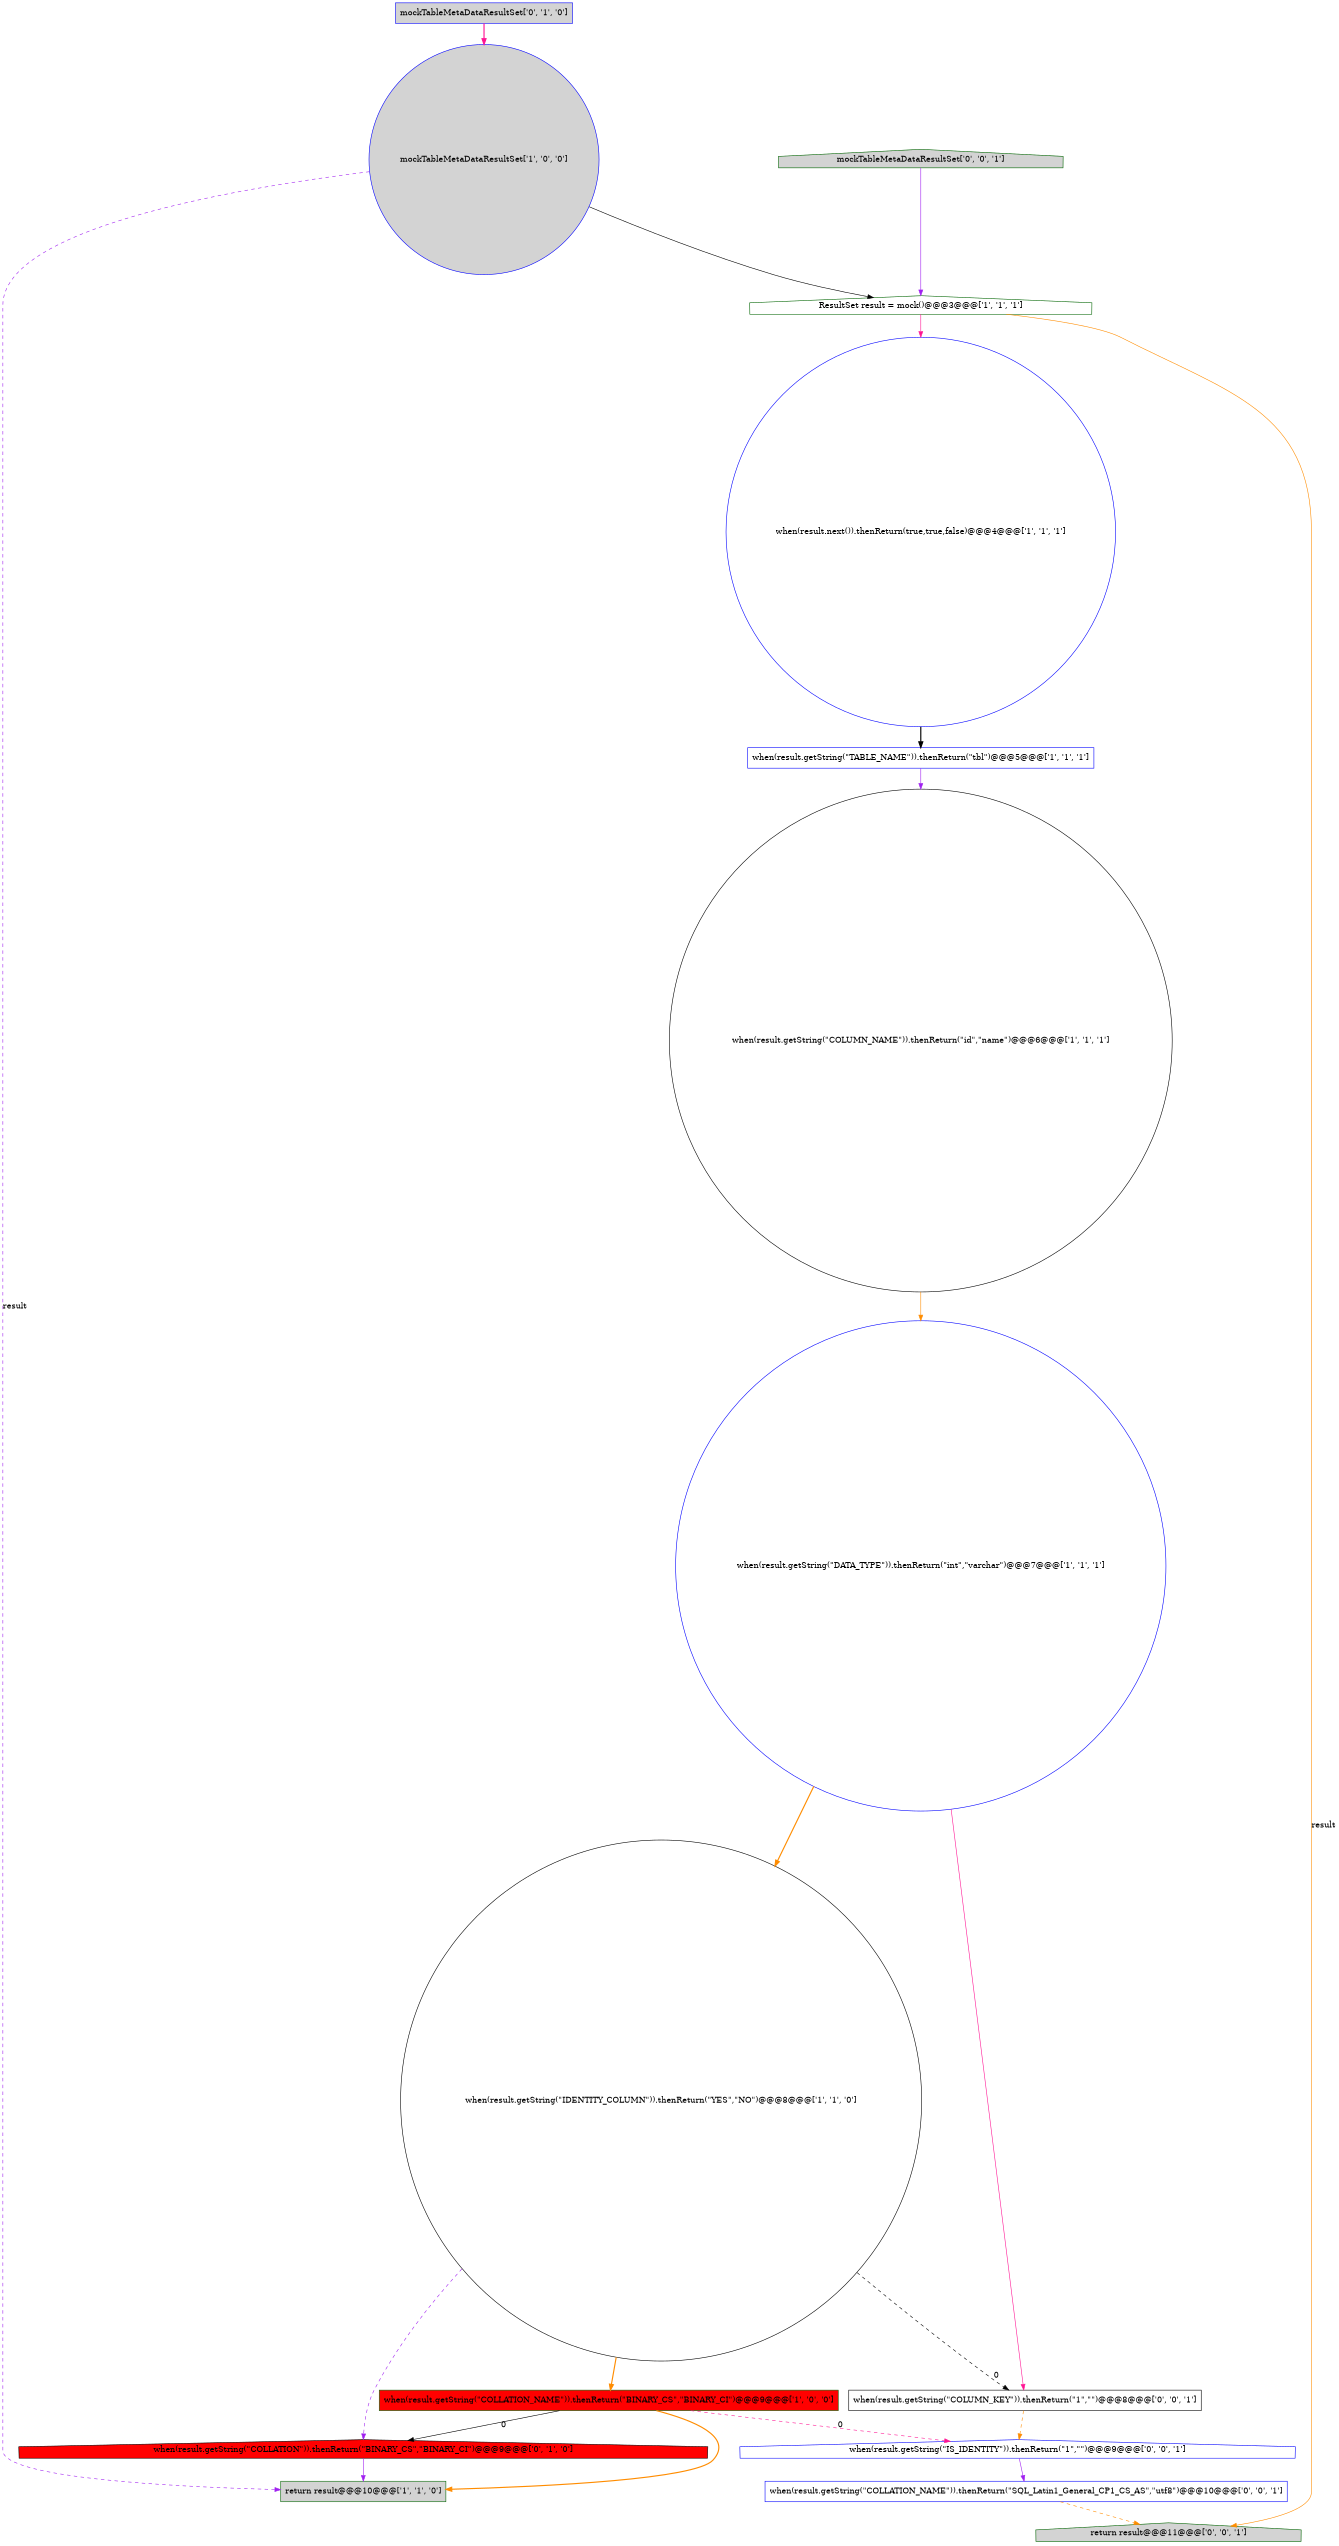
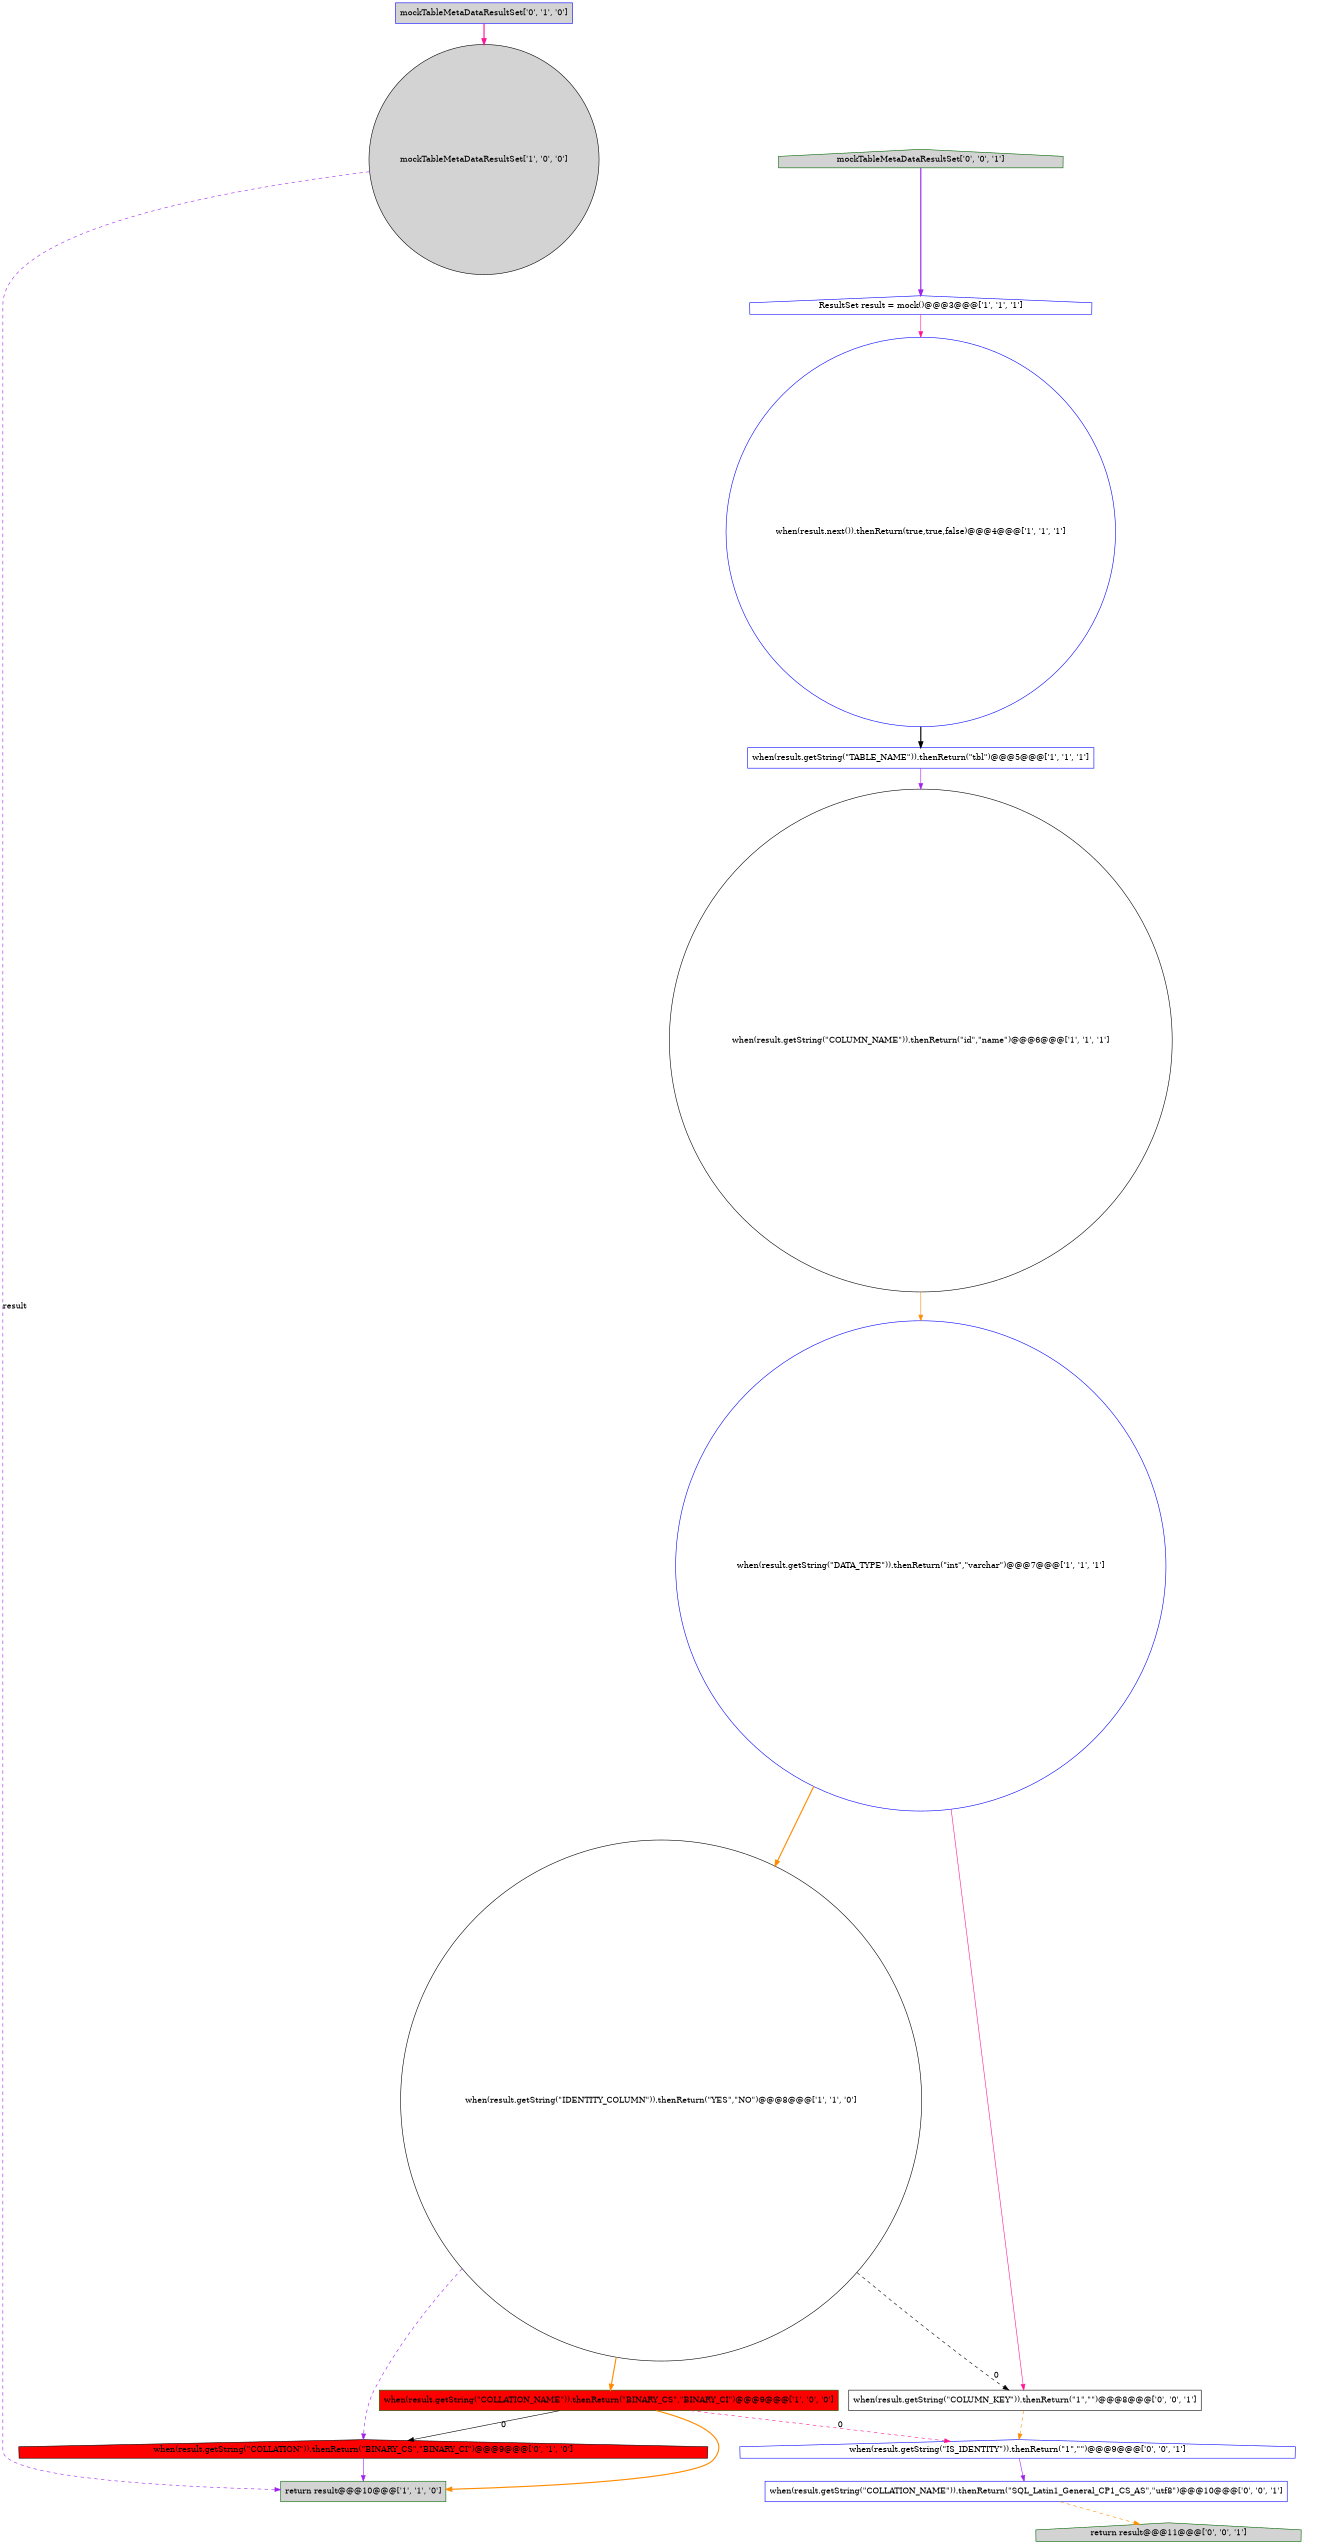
(484, 160) -> (484, 160)
(921, 229) -> (921, 229)
(726, 259) -> none
(921, 306) -> (921, 306)
(1311, 1350) -> none
